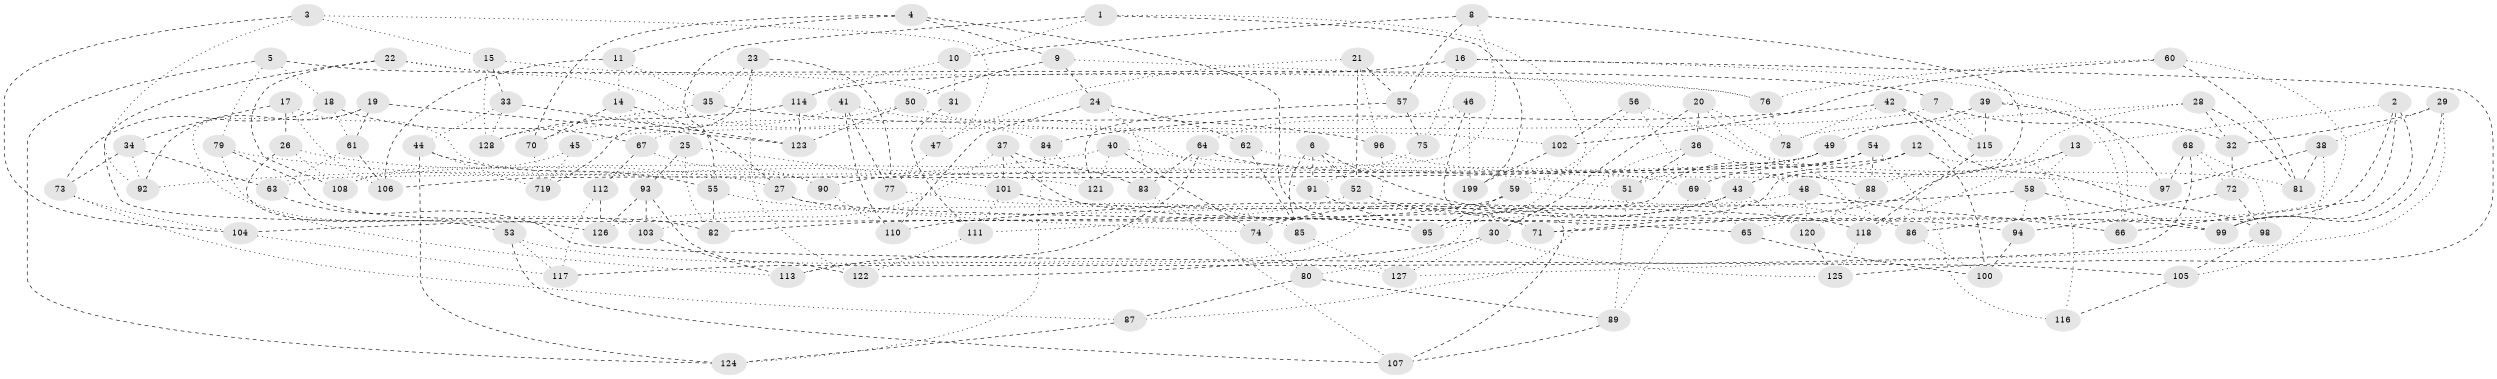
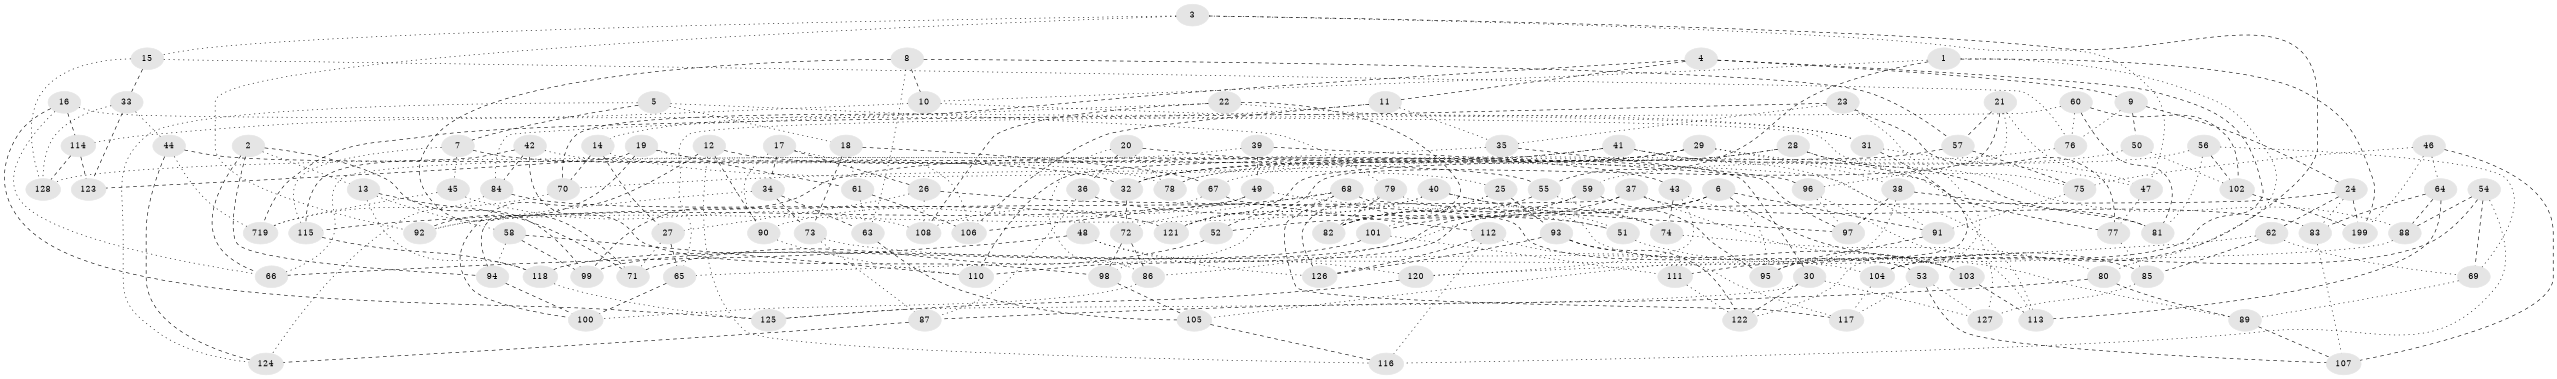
(876, 116) -> none
(1985, 124) -> (903, 215)
(1066, 163) -> (835, 207)
(1721, 211) -> (1476, 262)
none -> (2355, 211)
(1257, 213) -> none
none -> (1440, 296)
(172, 329) -> (274, 113)
